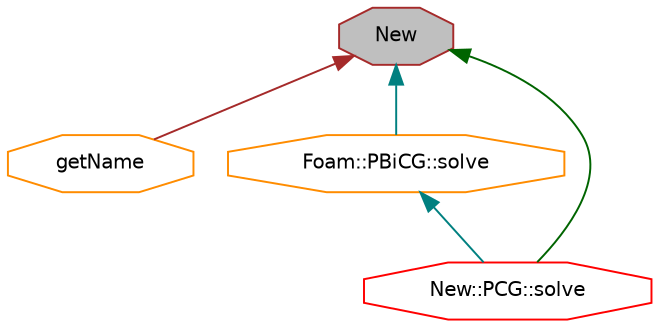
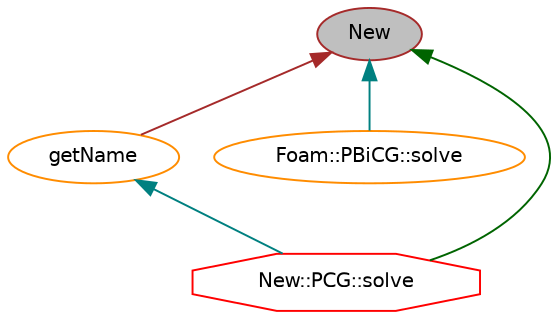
(396, 36) -> (370, 34)
(101, 164) -> (94, 157)
(396, 164) -> (370, 157)
(459, 235) -> (218, 221)
